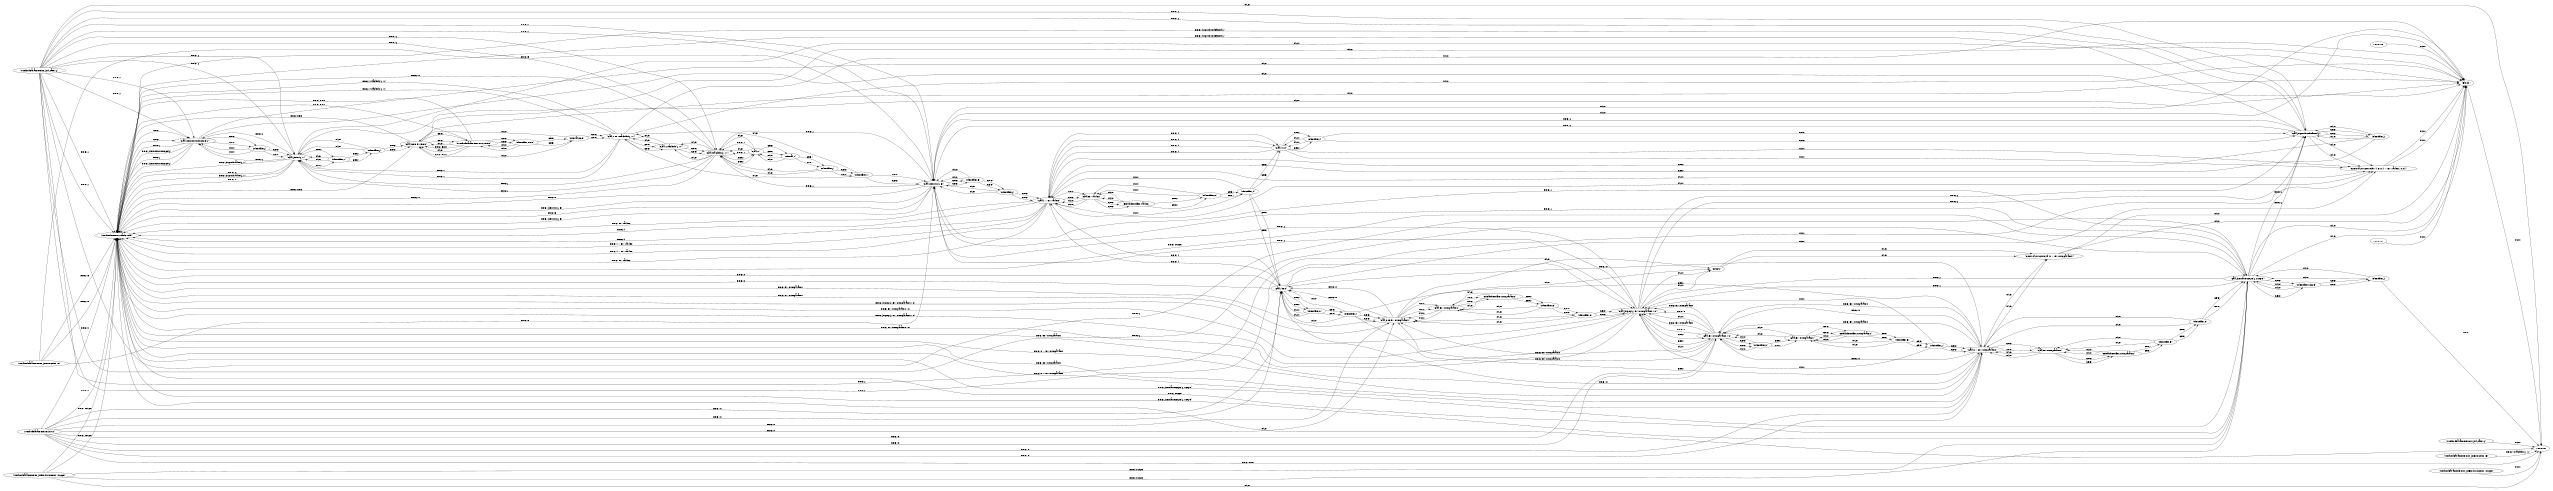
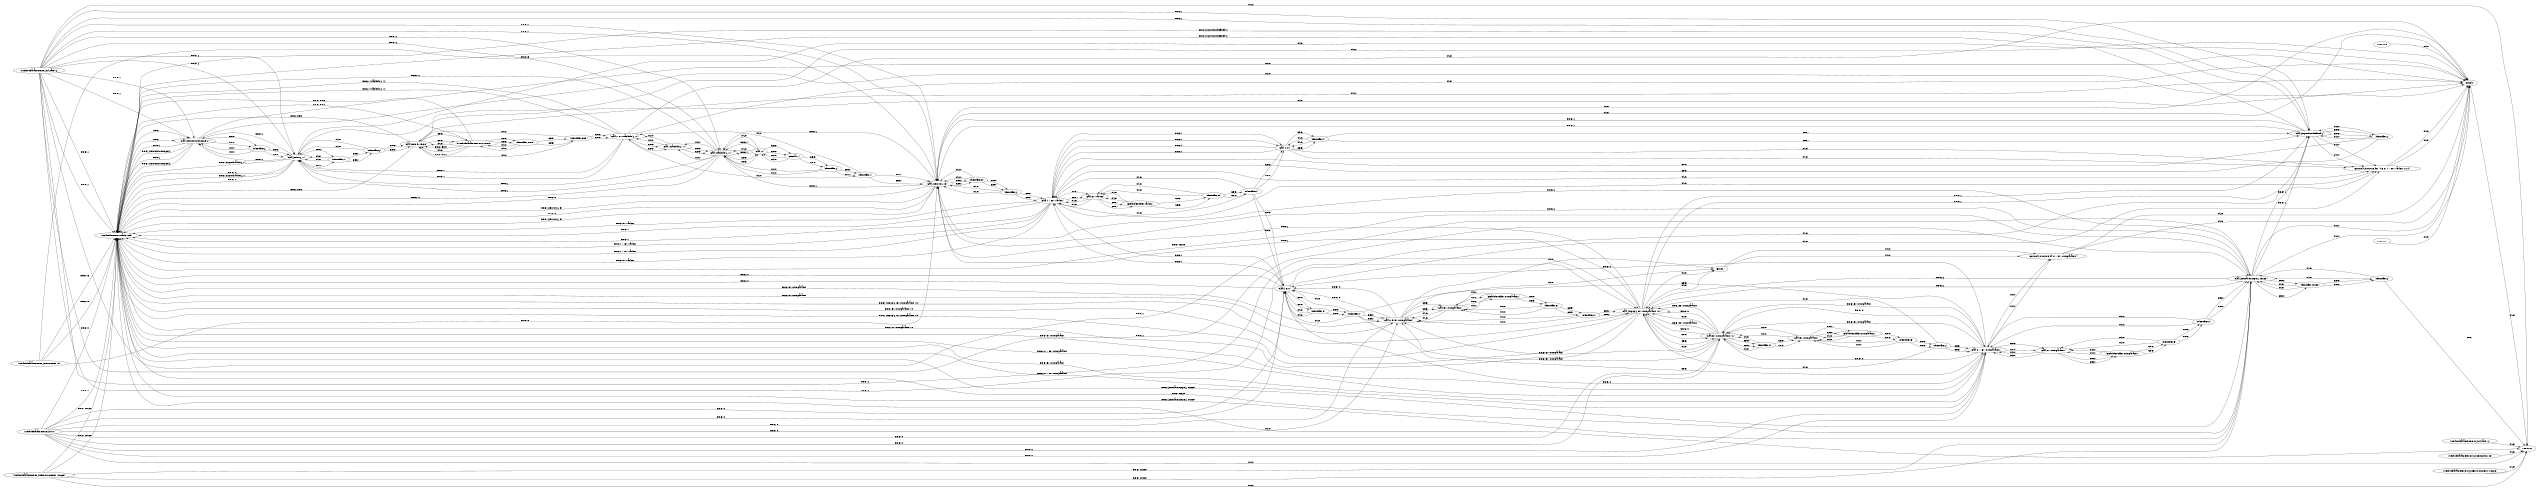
(577, 138) -> (579, 138)
(2518, 452) -> (2513, 452)
(1248, 462) -> (1251, 462)
